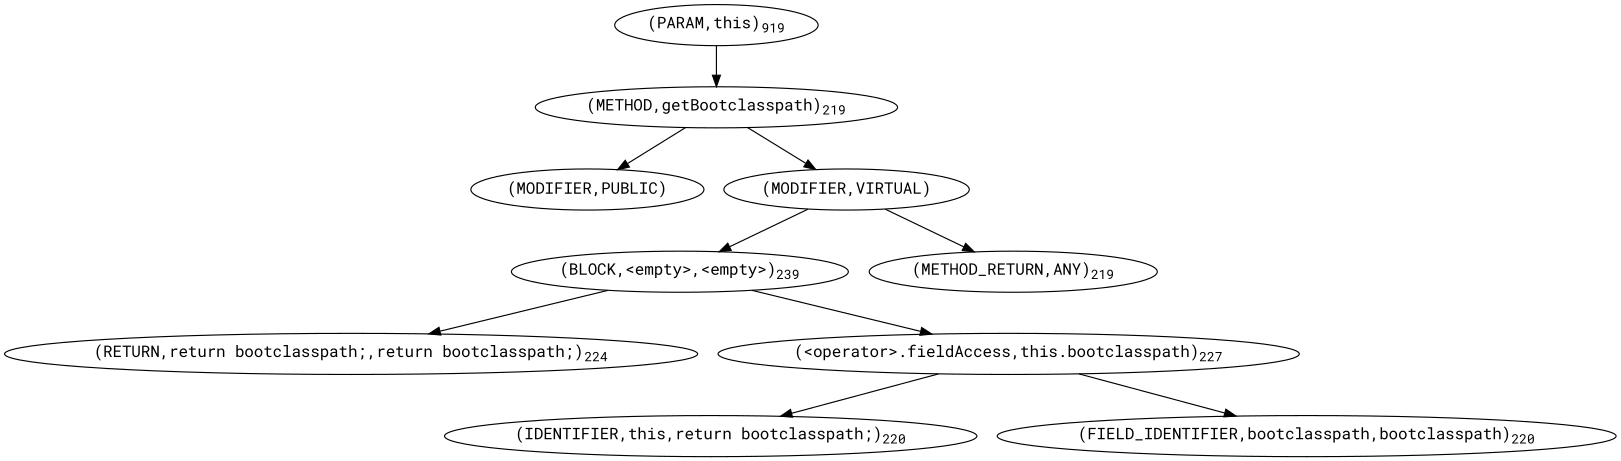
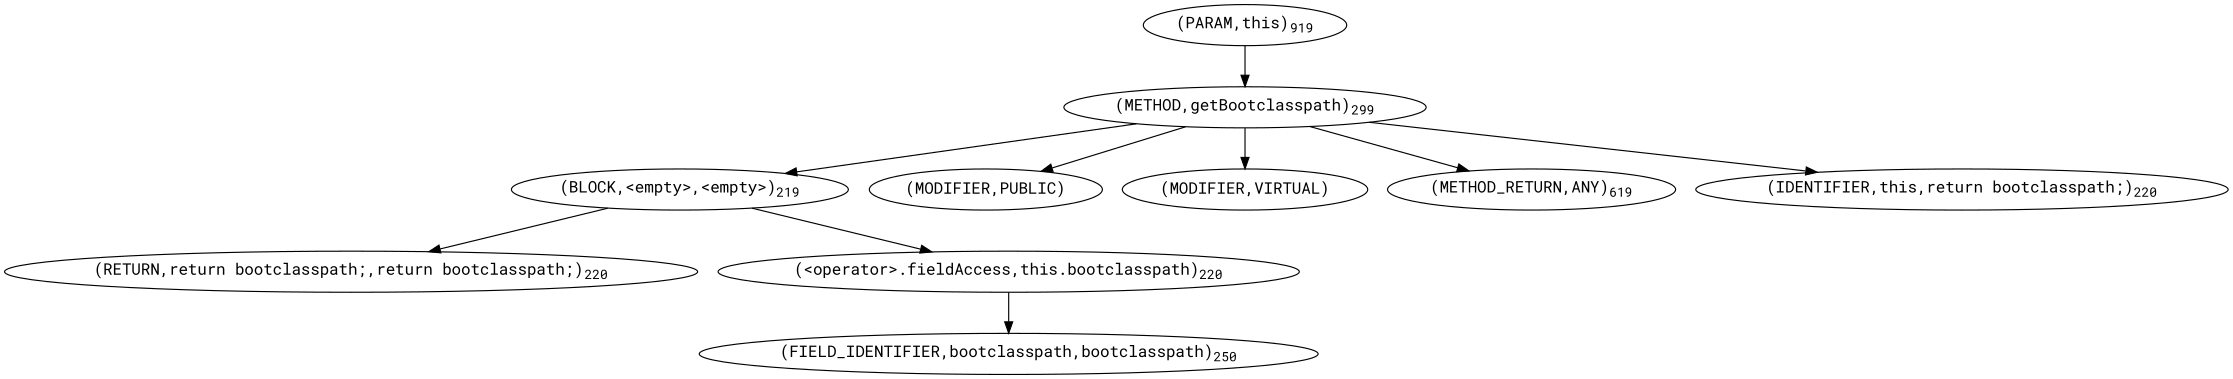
(835, 106) -> (1363, 106)
(769, 228) -> (967, 148)
(925, 228) -> (1384, 147)
(788, 270) -> (788, 188)
(1103, 270) -> (1621, 188)
(597, 352) -> (597, 270)
(1211, 352) -> (1211, 270)
(865, 394) -> (1587, 147)
(1524, 434) -> (1226, 352)
